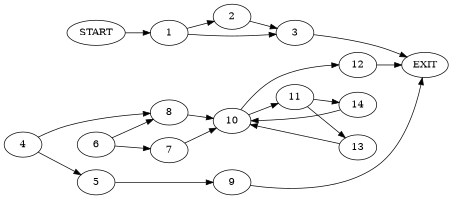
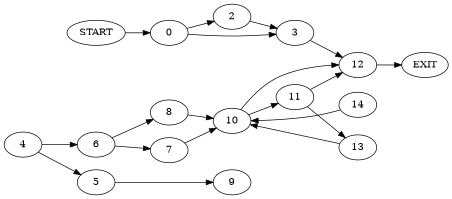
(169, 33) -> (169, 33)
(358, 42) -> (323, 47)
(323, 101) -> (323, 83)
(89, 121) -> (56, 145)
(361, 175) -> none
